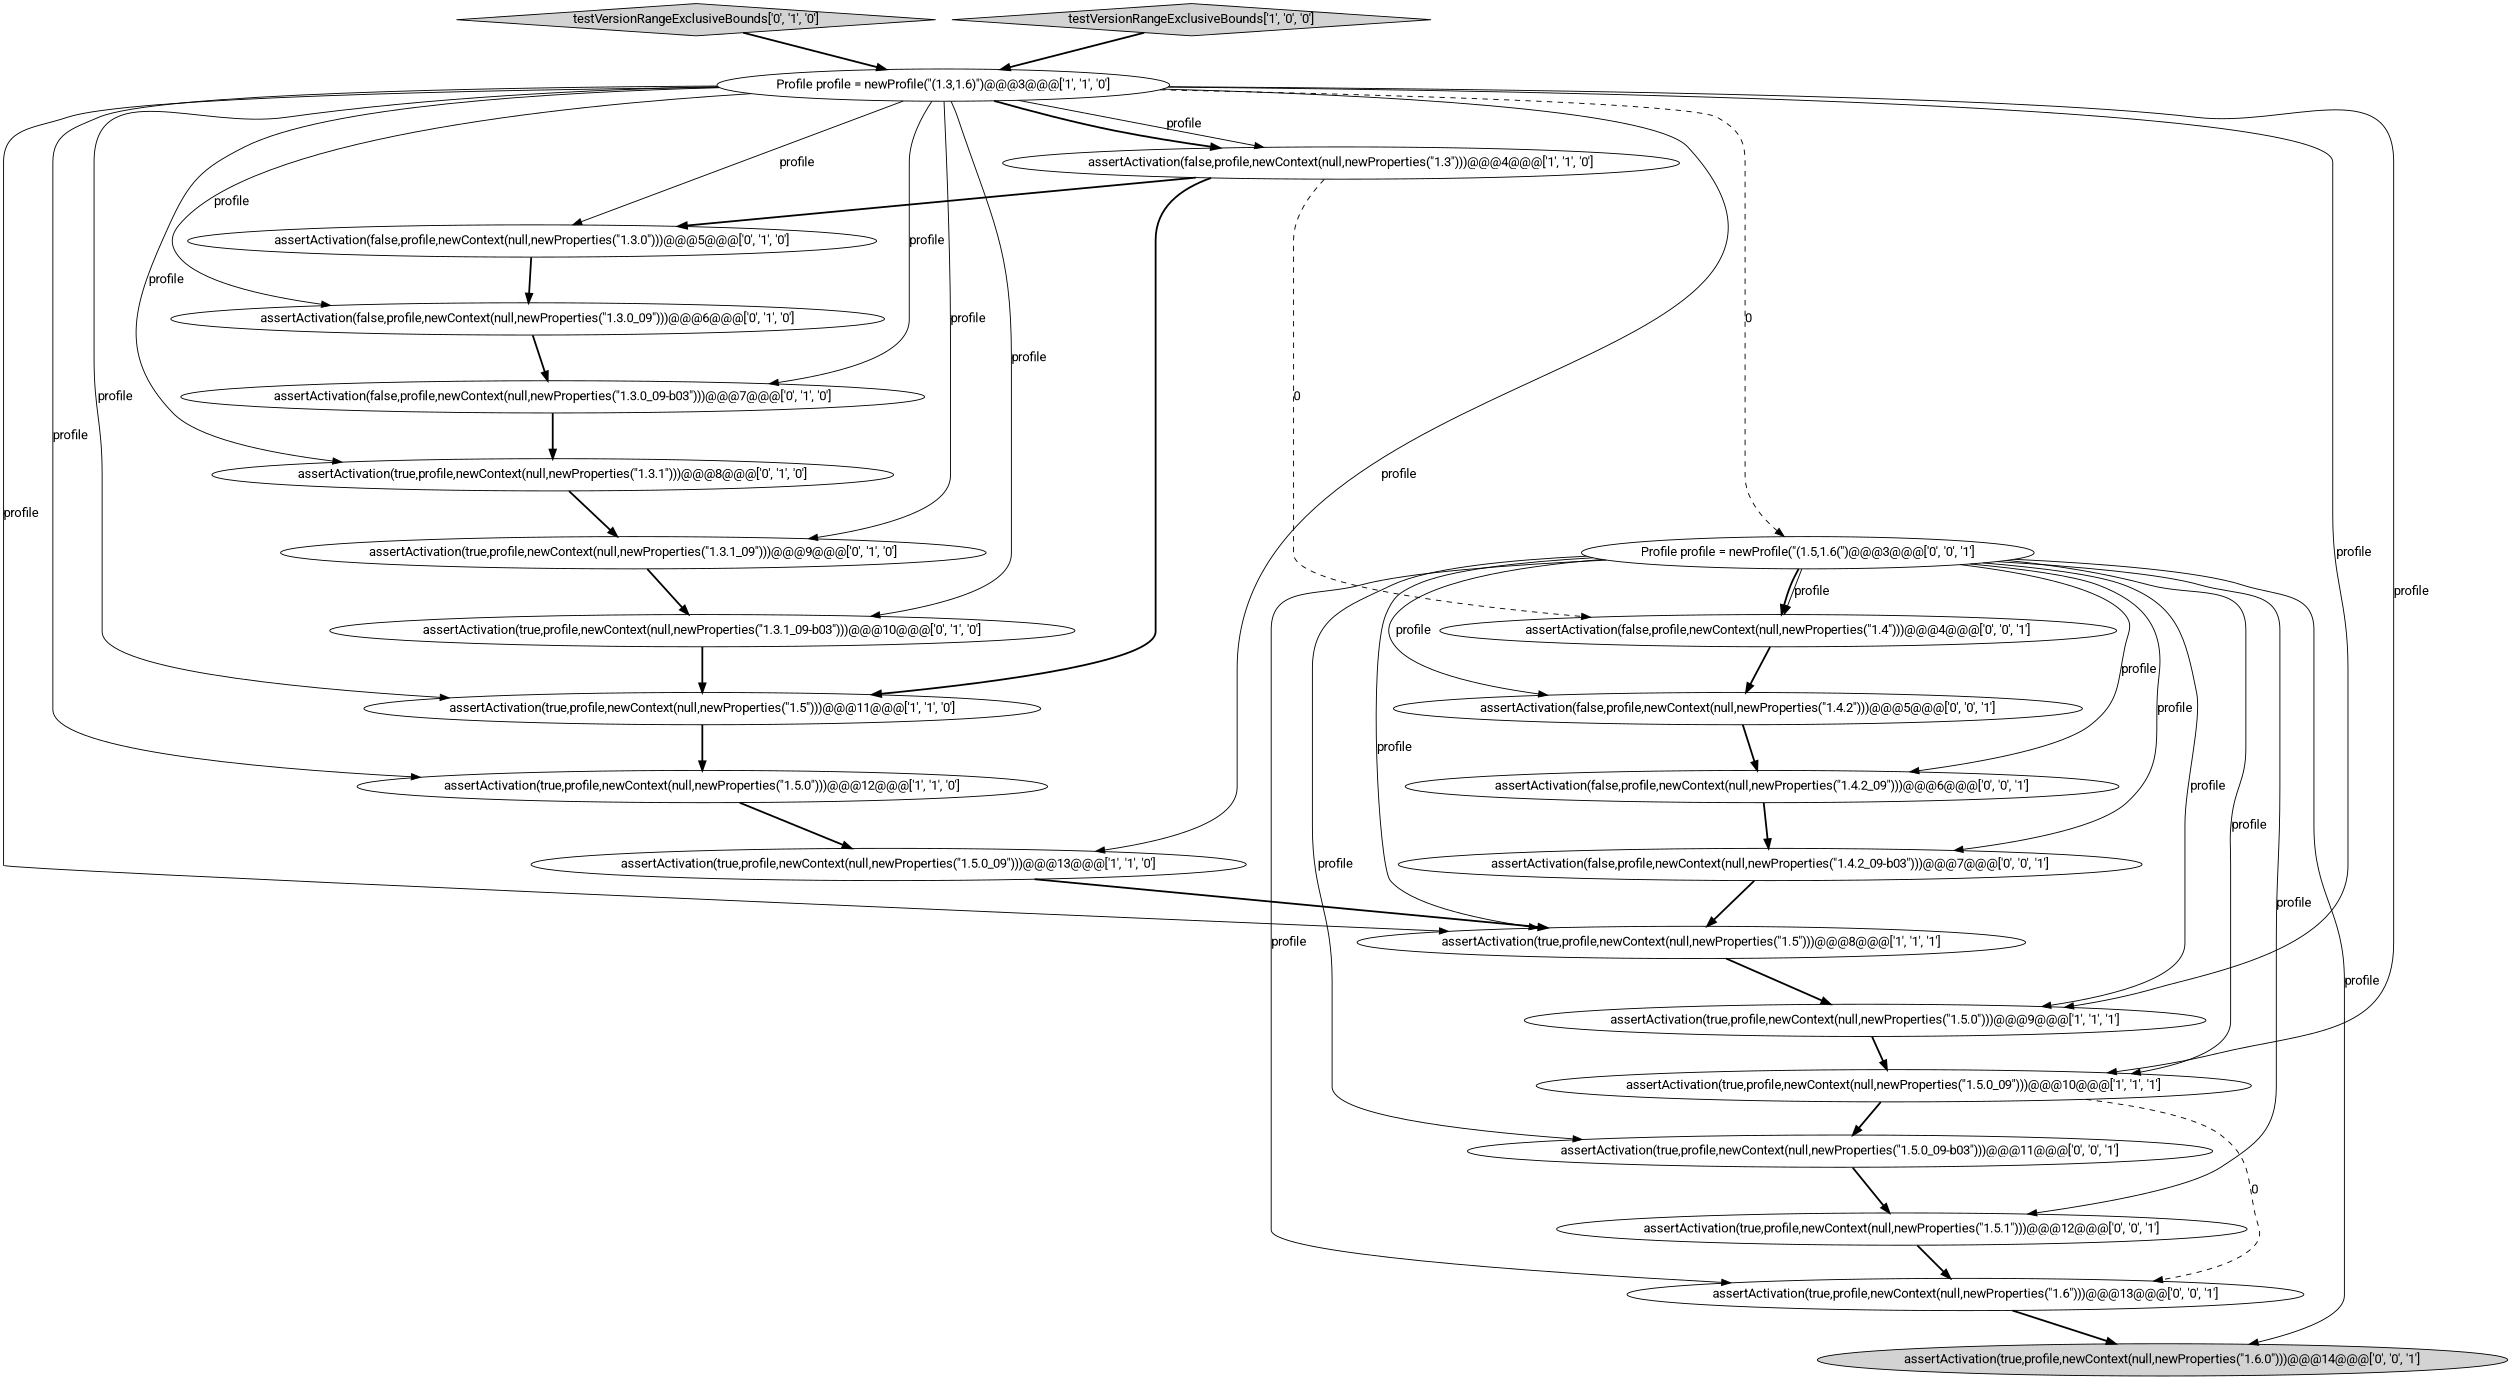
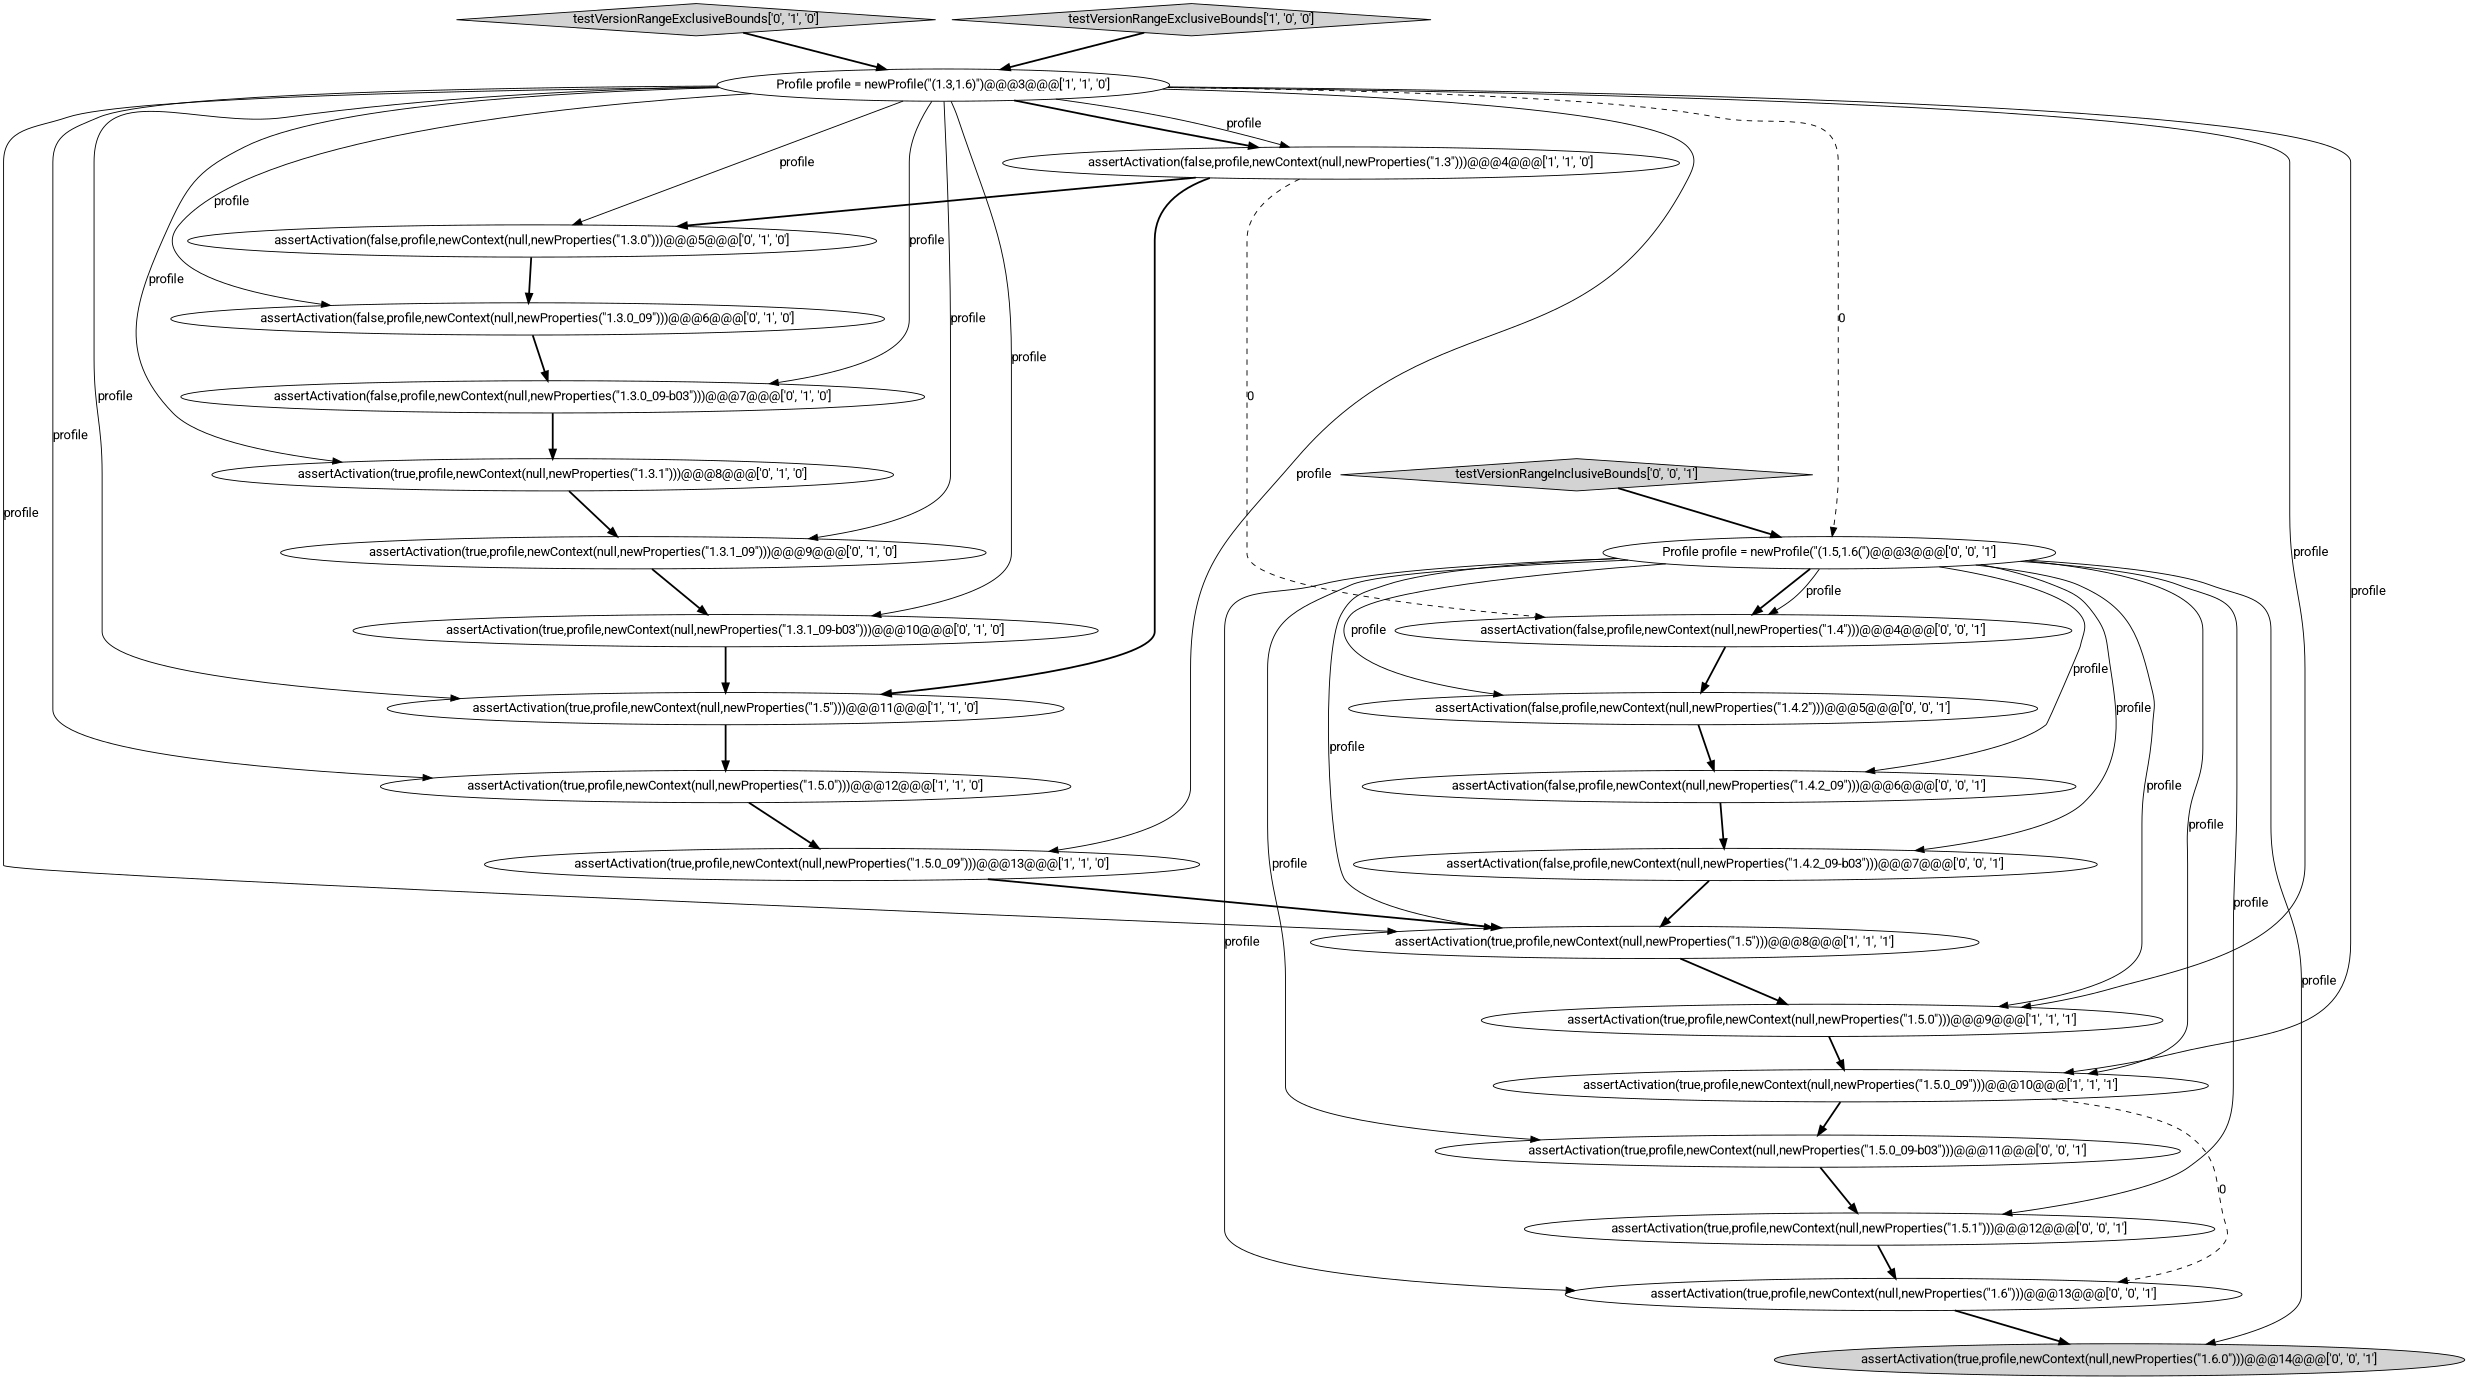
none -> (1577, 475)
